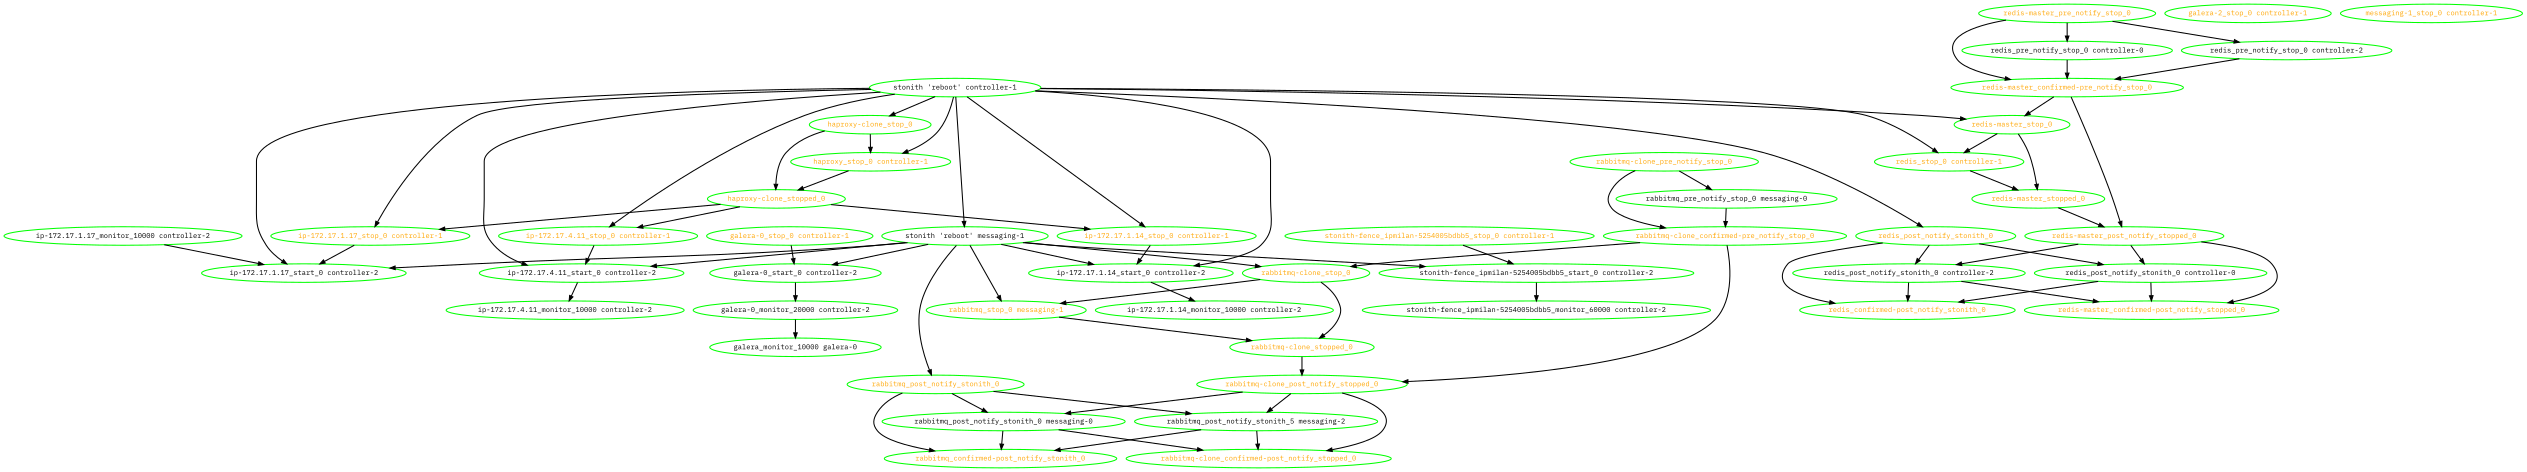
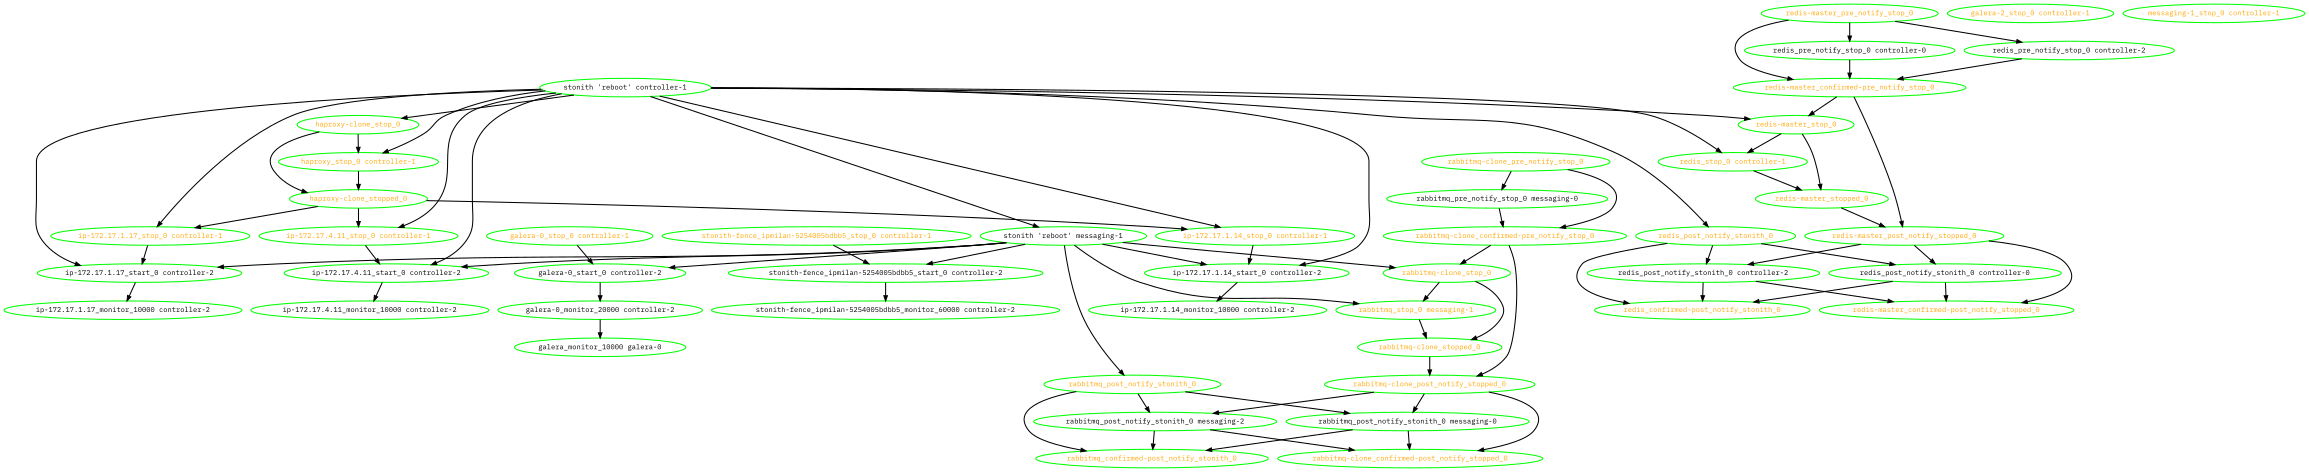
(211, 254) -> (132, 289)
(1256, 421) -> (1155, 421)
